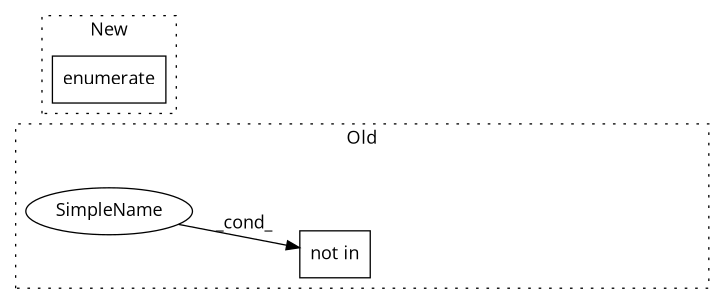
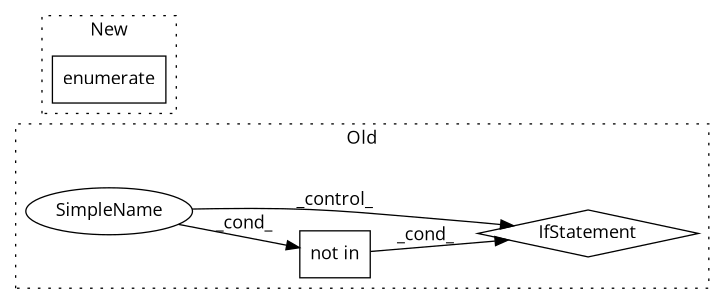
none -> (588, 233)
